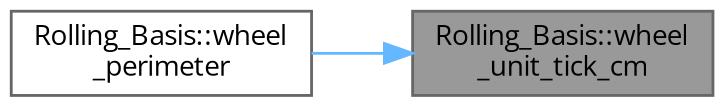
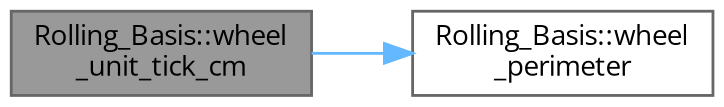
(348, 53) -> (348, 53)
